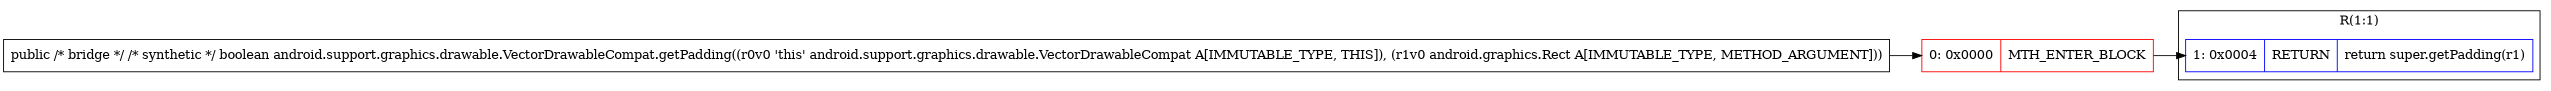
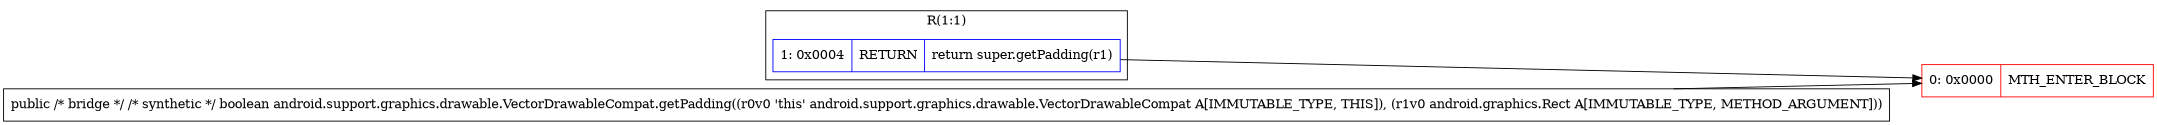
(2165, 56) -> (1517, 69)
